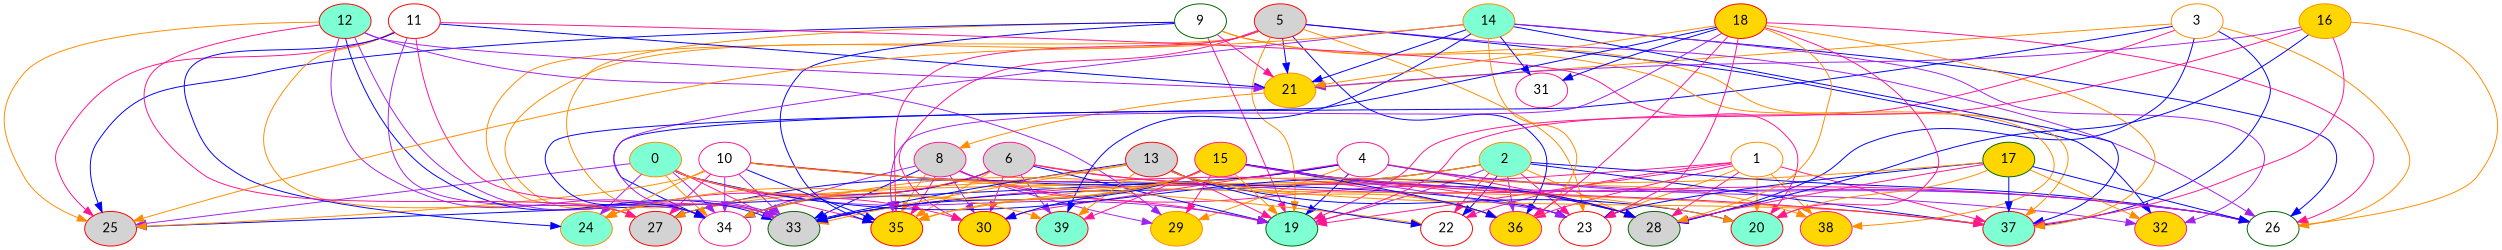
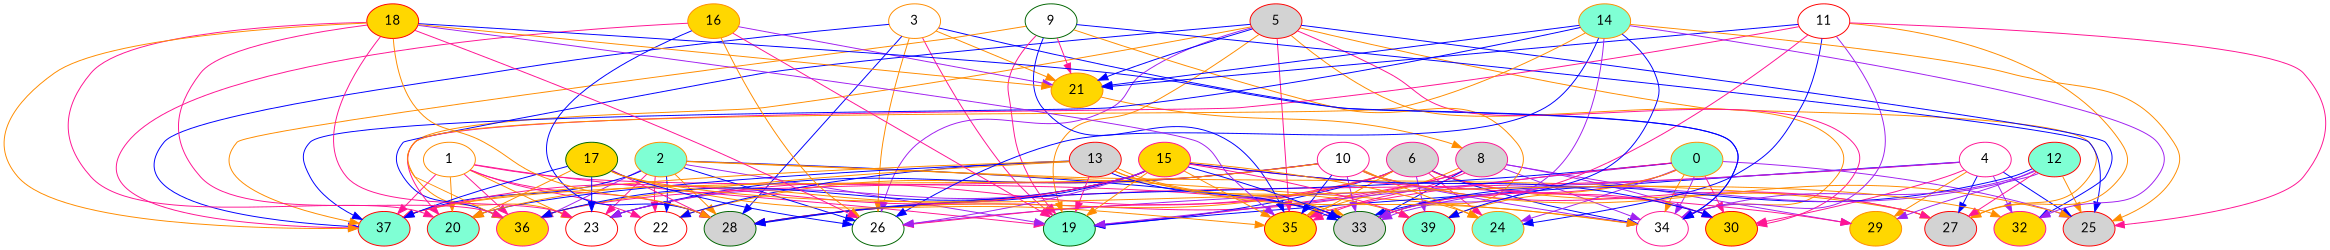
(830, 71) -> none
(1542, 90) -> none
(1826, 229) -> none
